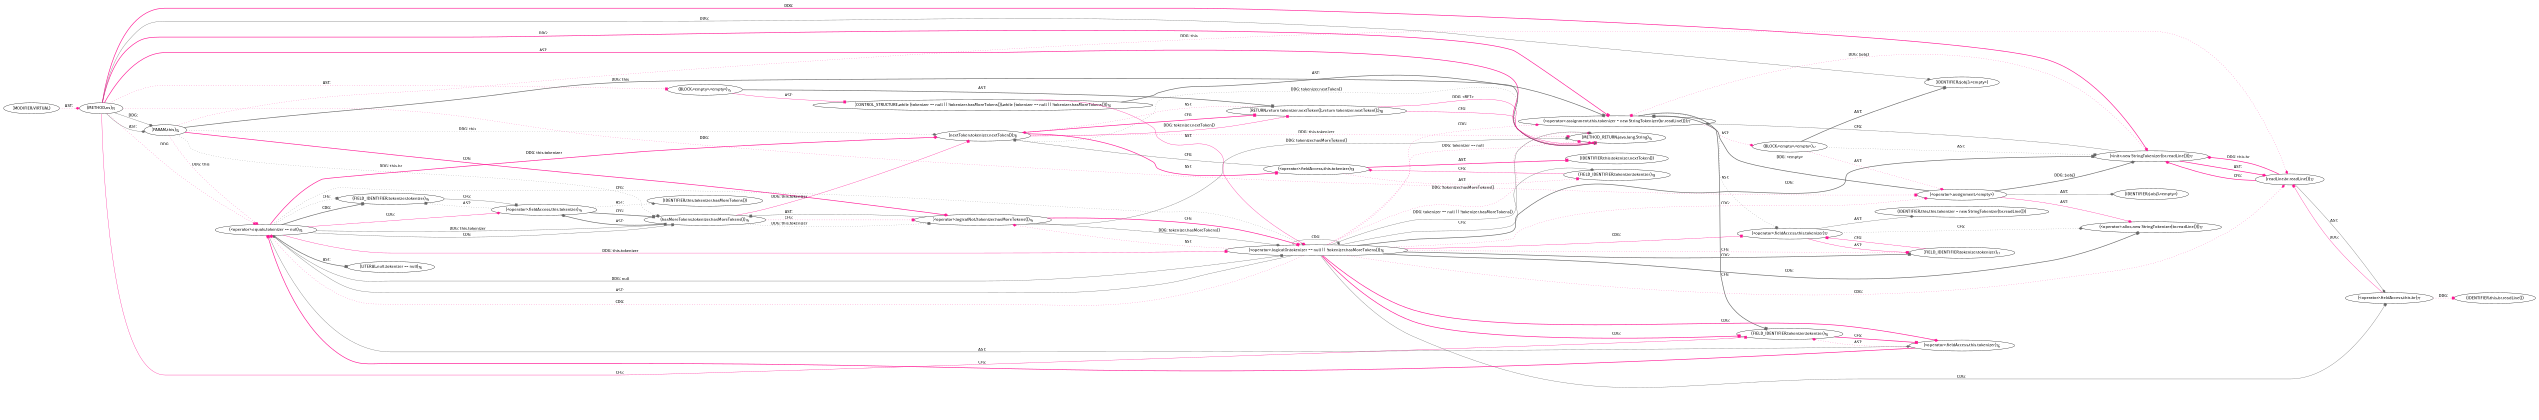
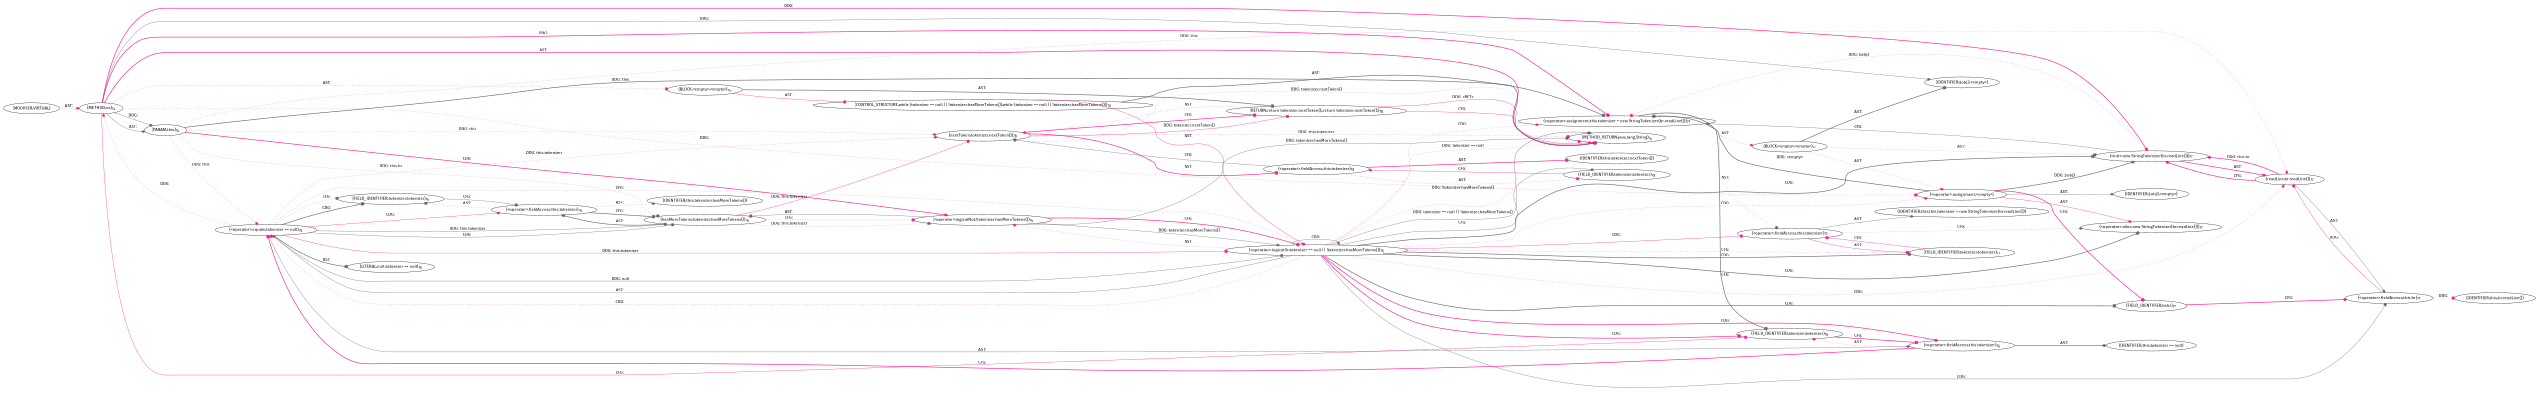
(114, 108) -> (114, 108)
(593, 156) -> (593, 156)
(176, 173) -> (152, 192)
none -> (2151, 306)
none -> (2151, 346)
